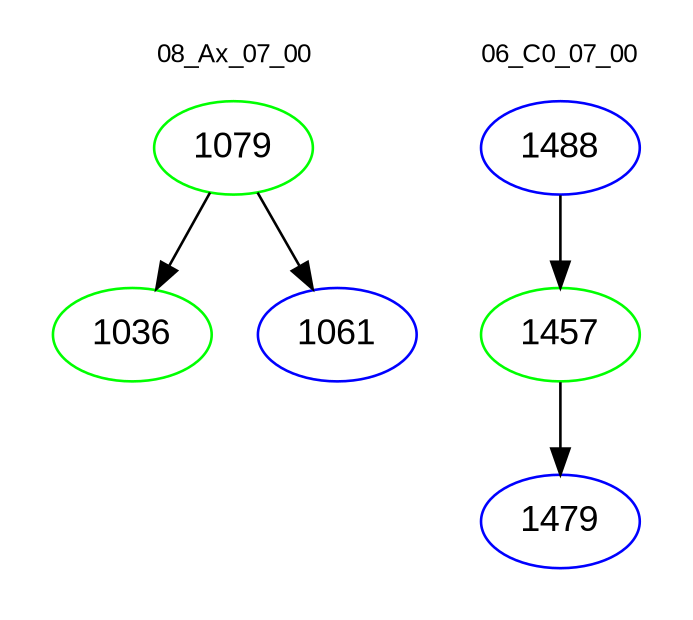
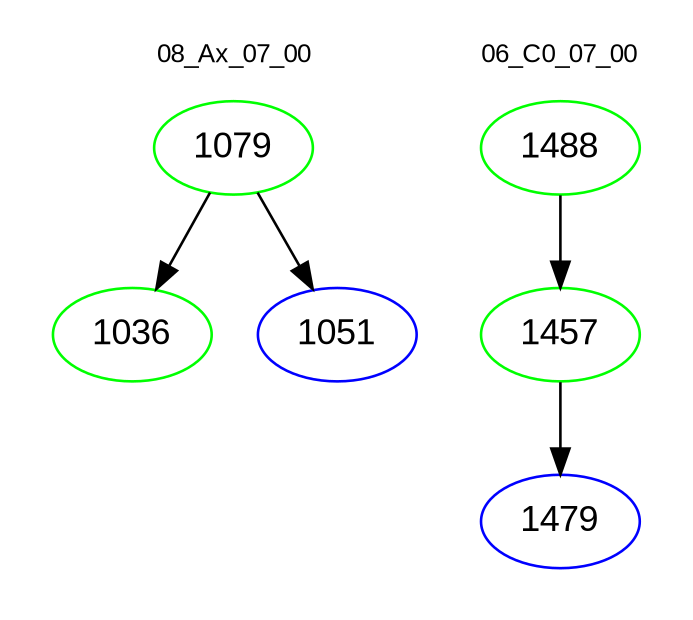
(560, 148) -> (560, 148)
(337, 335) -> (337, 335)
